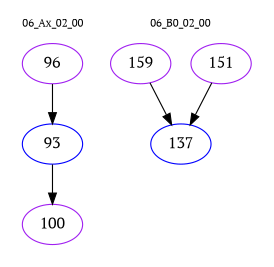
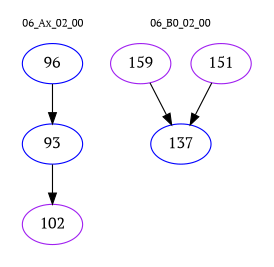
(52, 64) -> (52, 64)
(52, 224) -> (52, 224)
